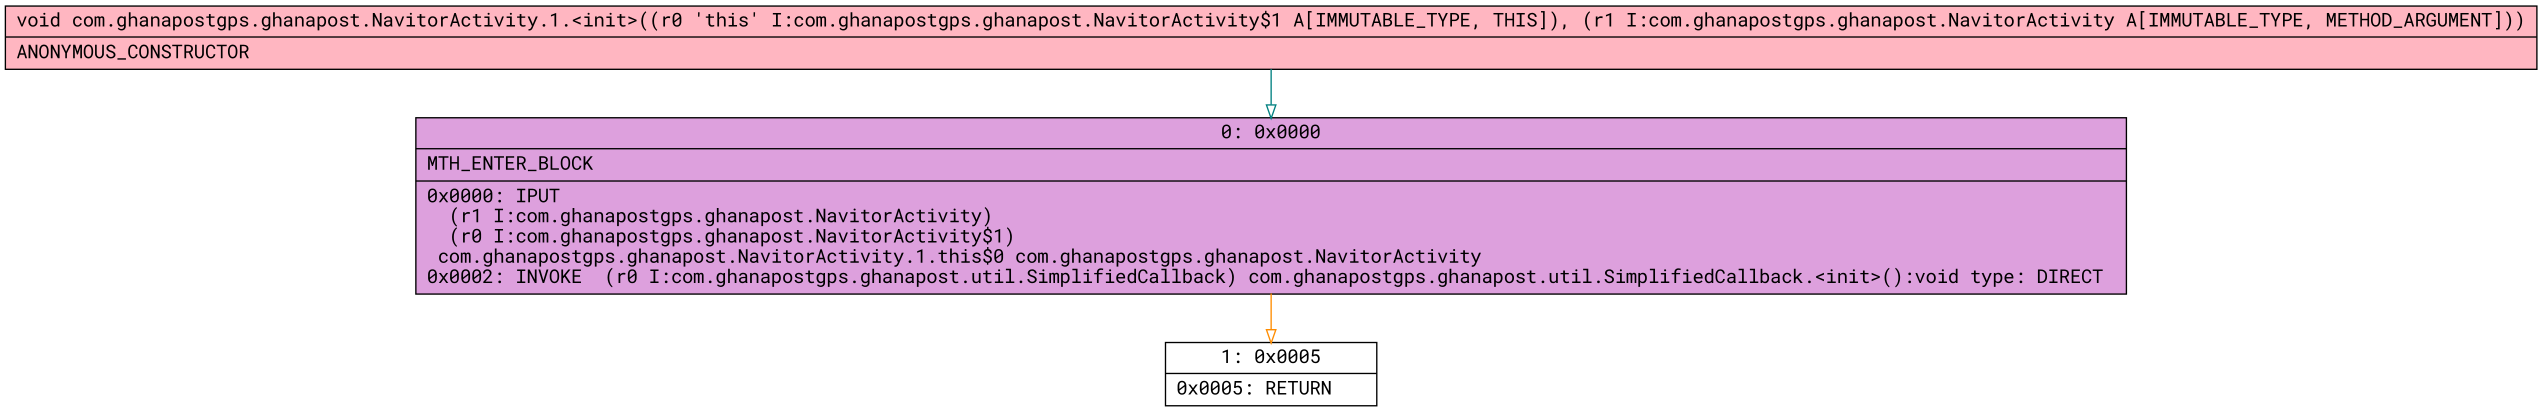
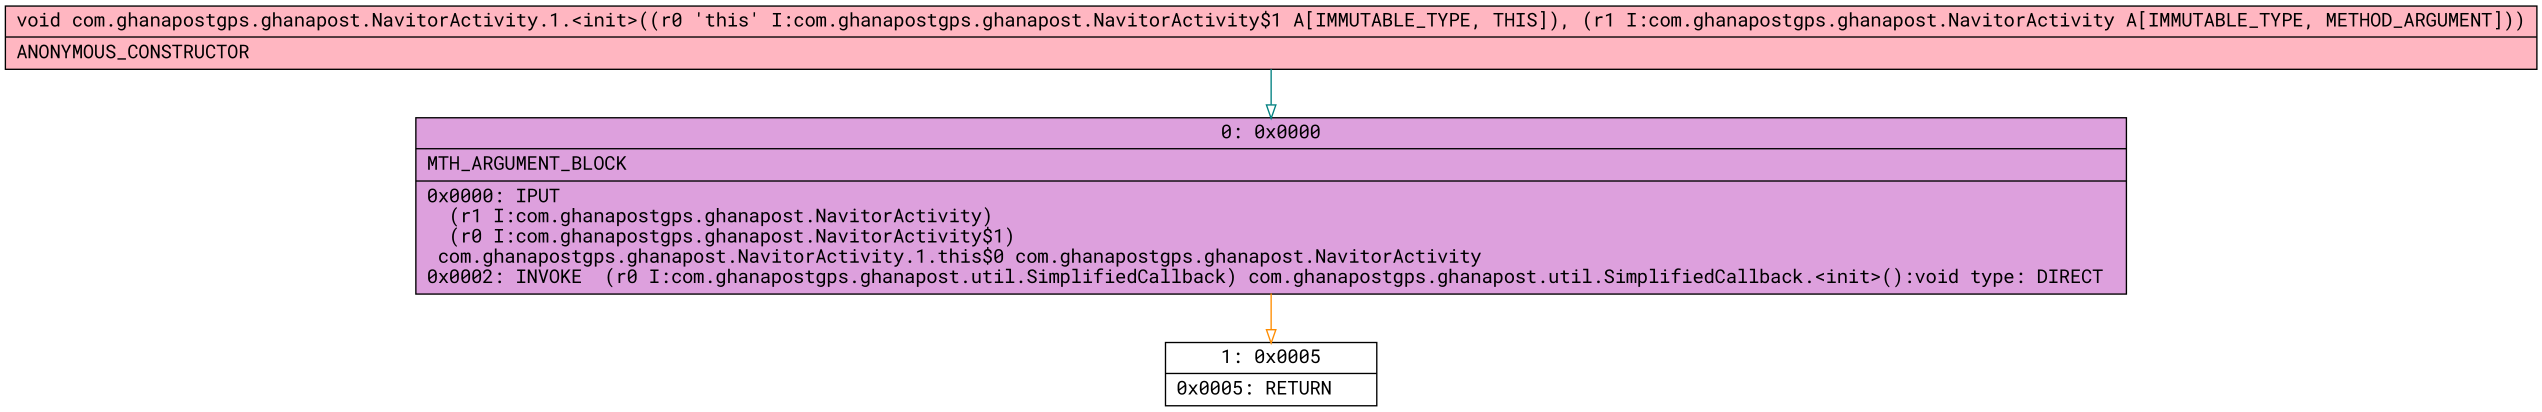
(510, 164) -> (527, 164)
